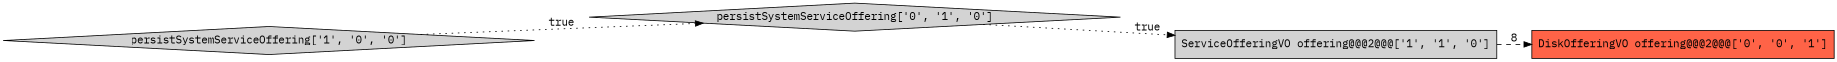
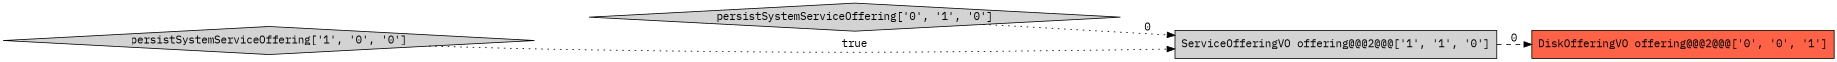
(1148, 28) -> (1148, 28)
(558, 29) -> (798, 52)
(1514, 39) -> (1514, 39)
